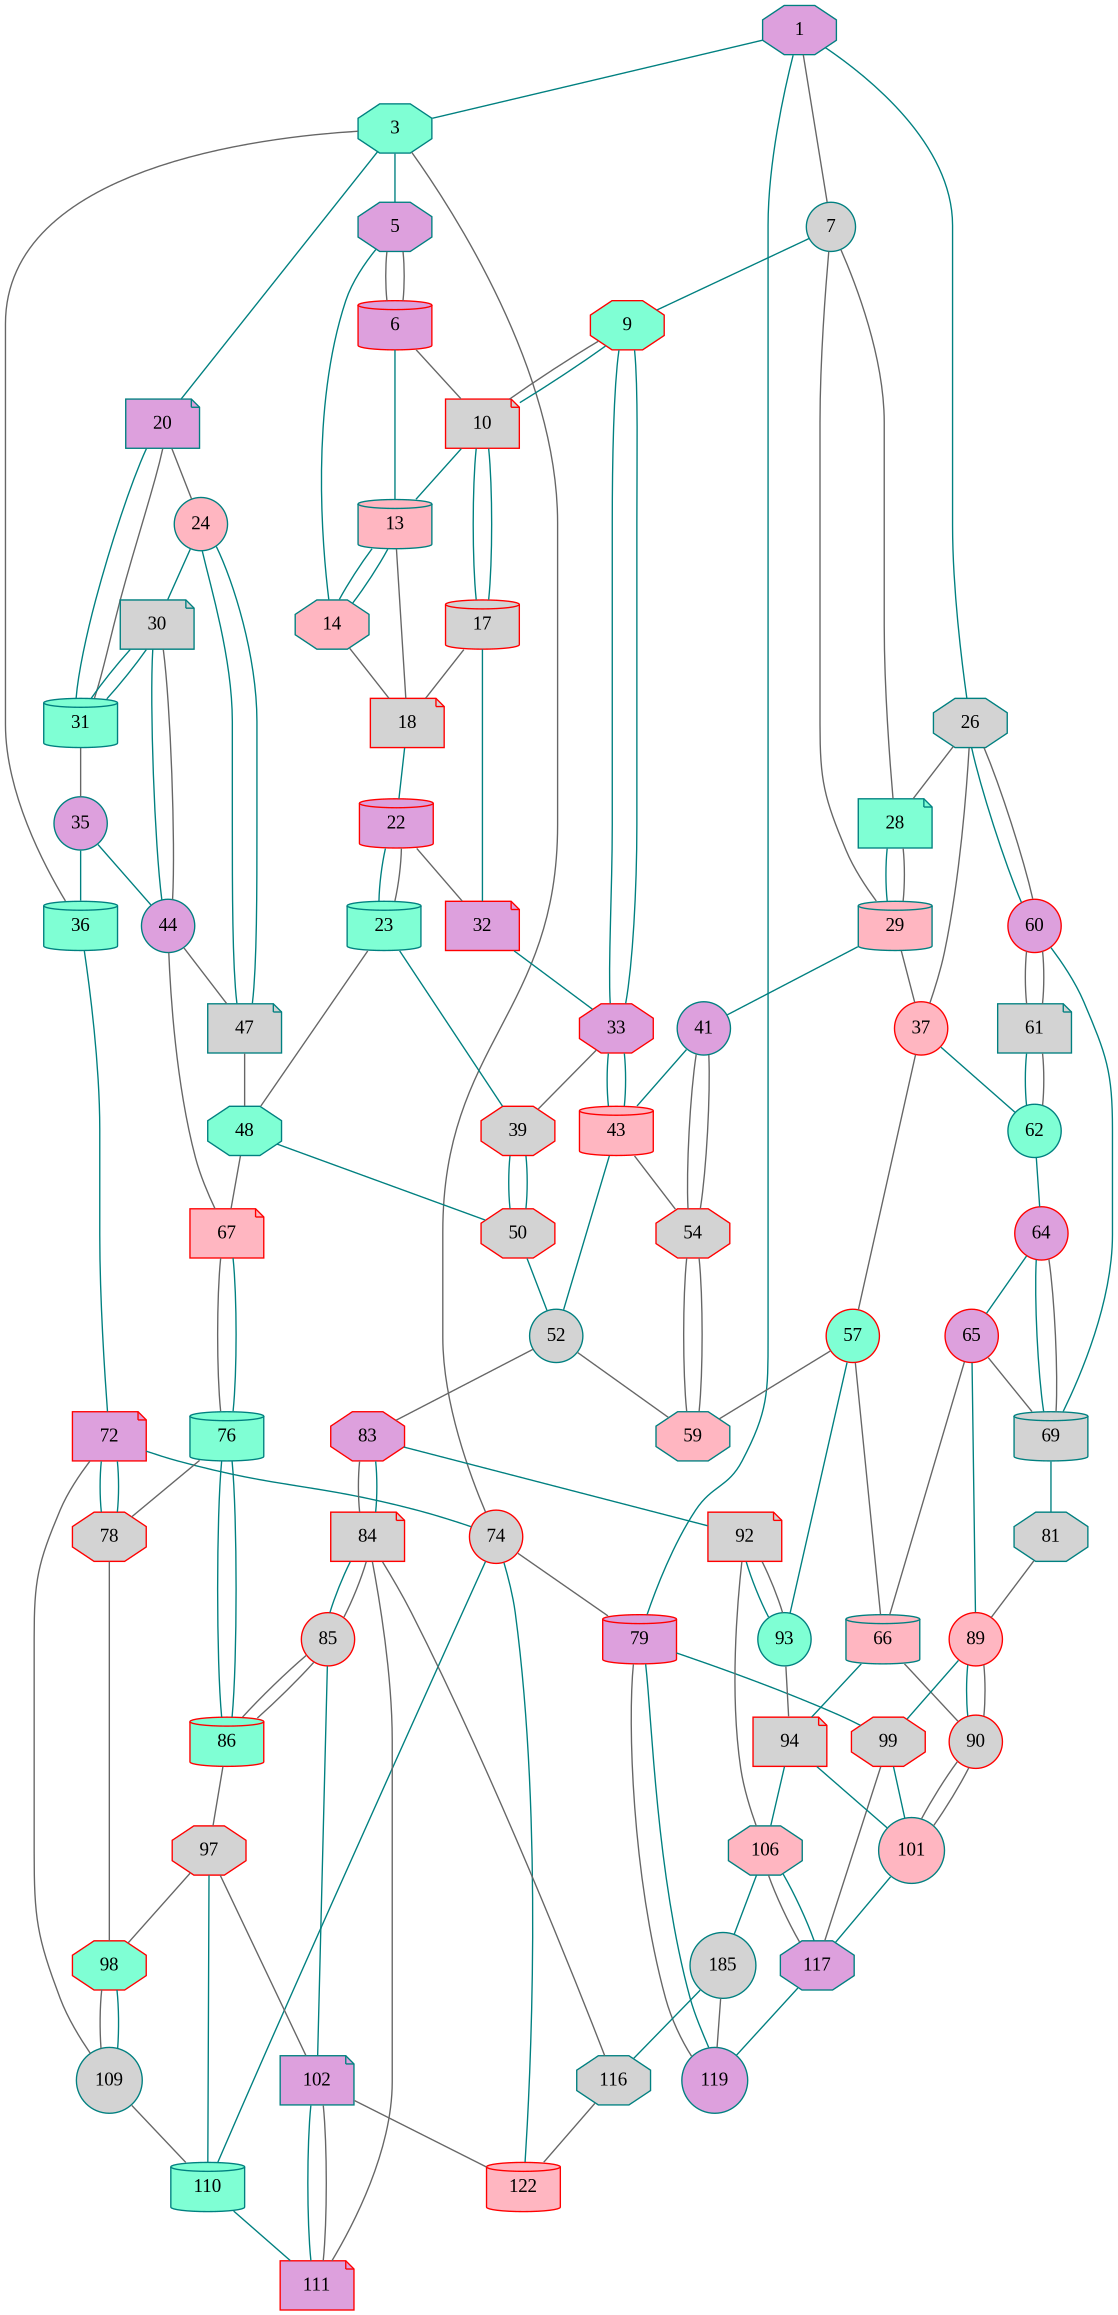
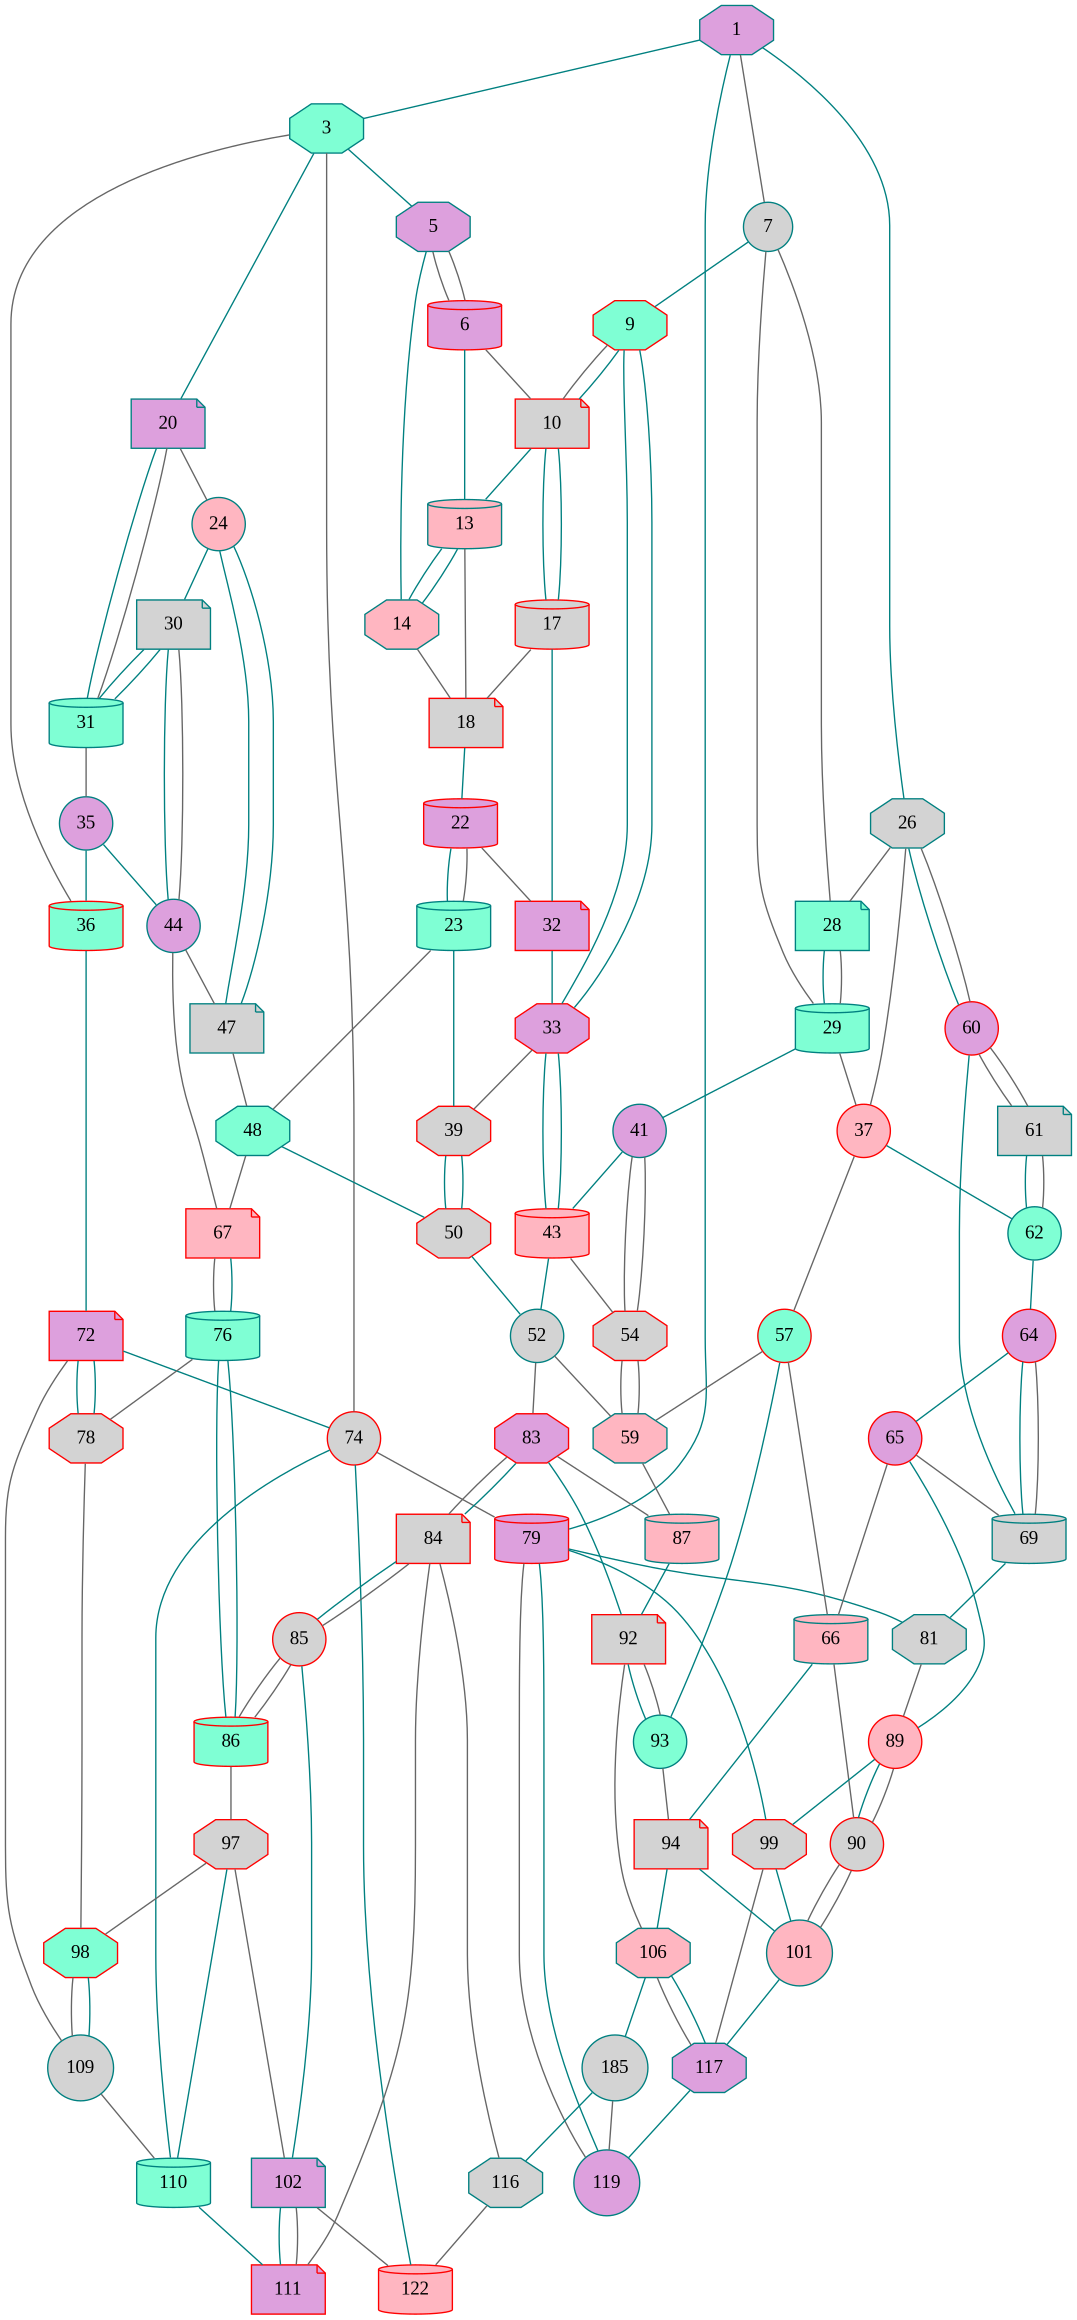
(81, 926) -> (86, 926)
(895, 926) -> (832, 1028)
none -> (682, 1539)
none -> (737, 1580)
